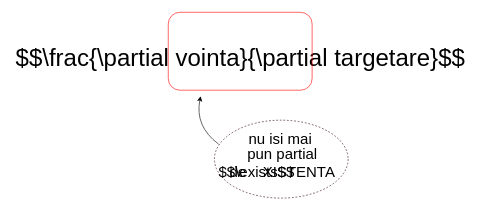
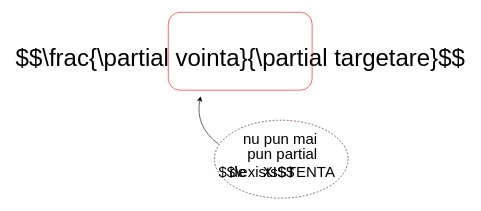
(283, 150) -> (283, 150)
